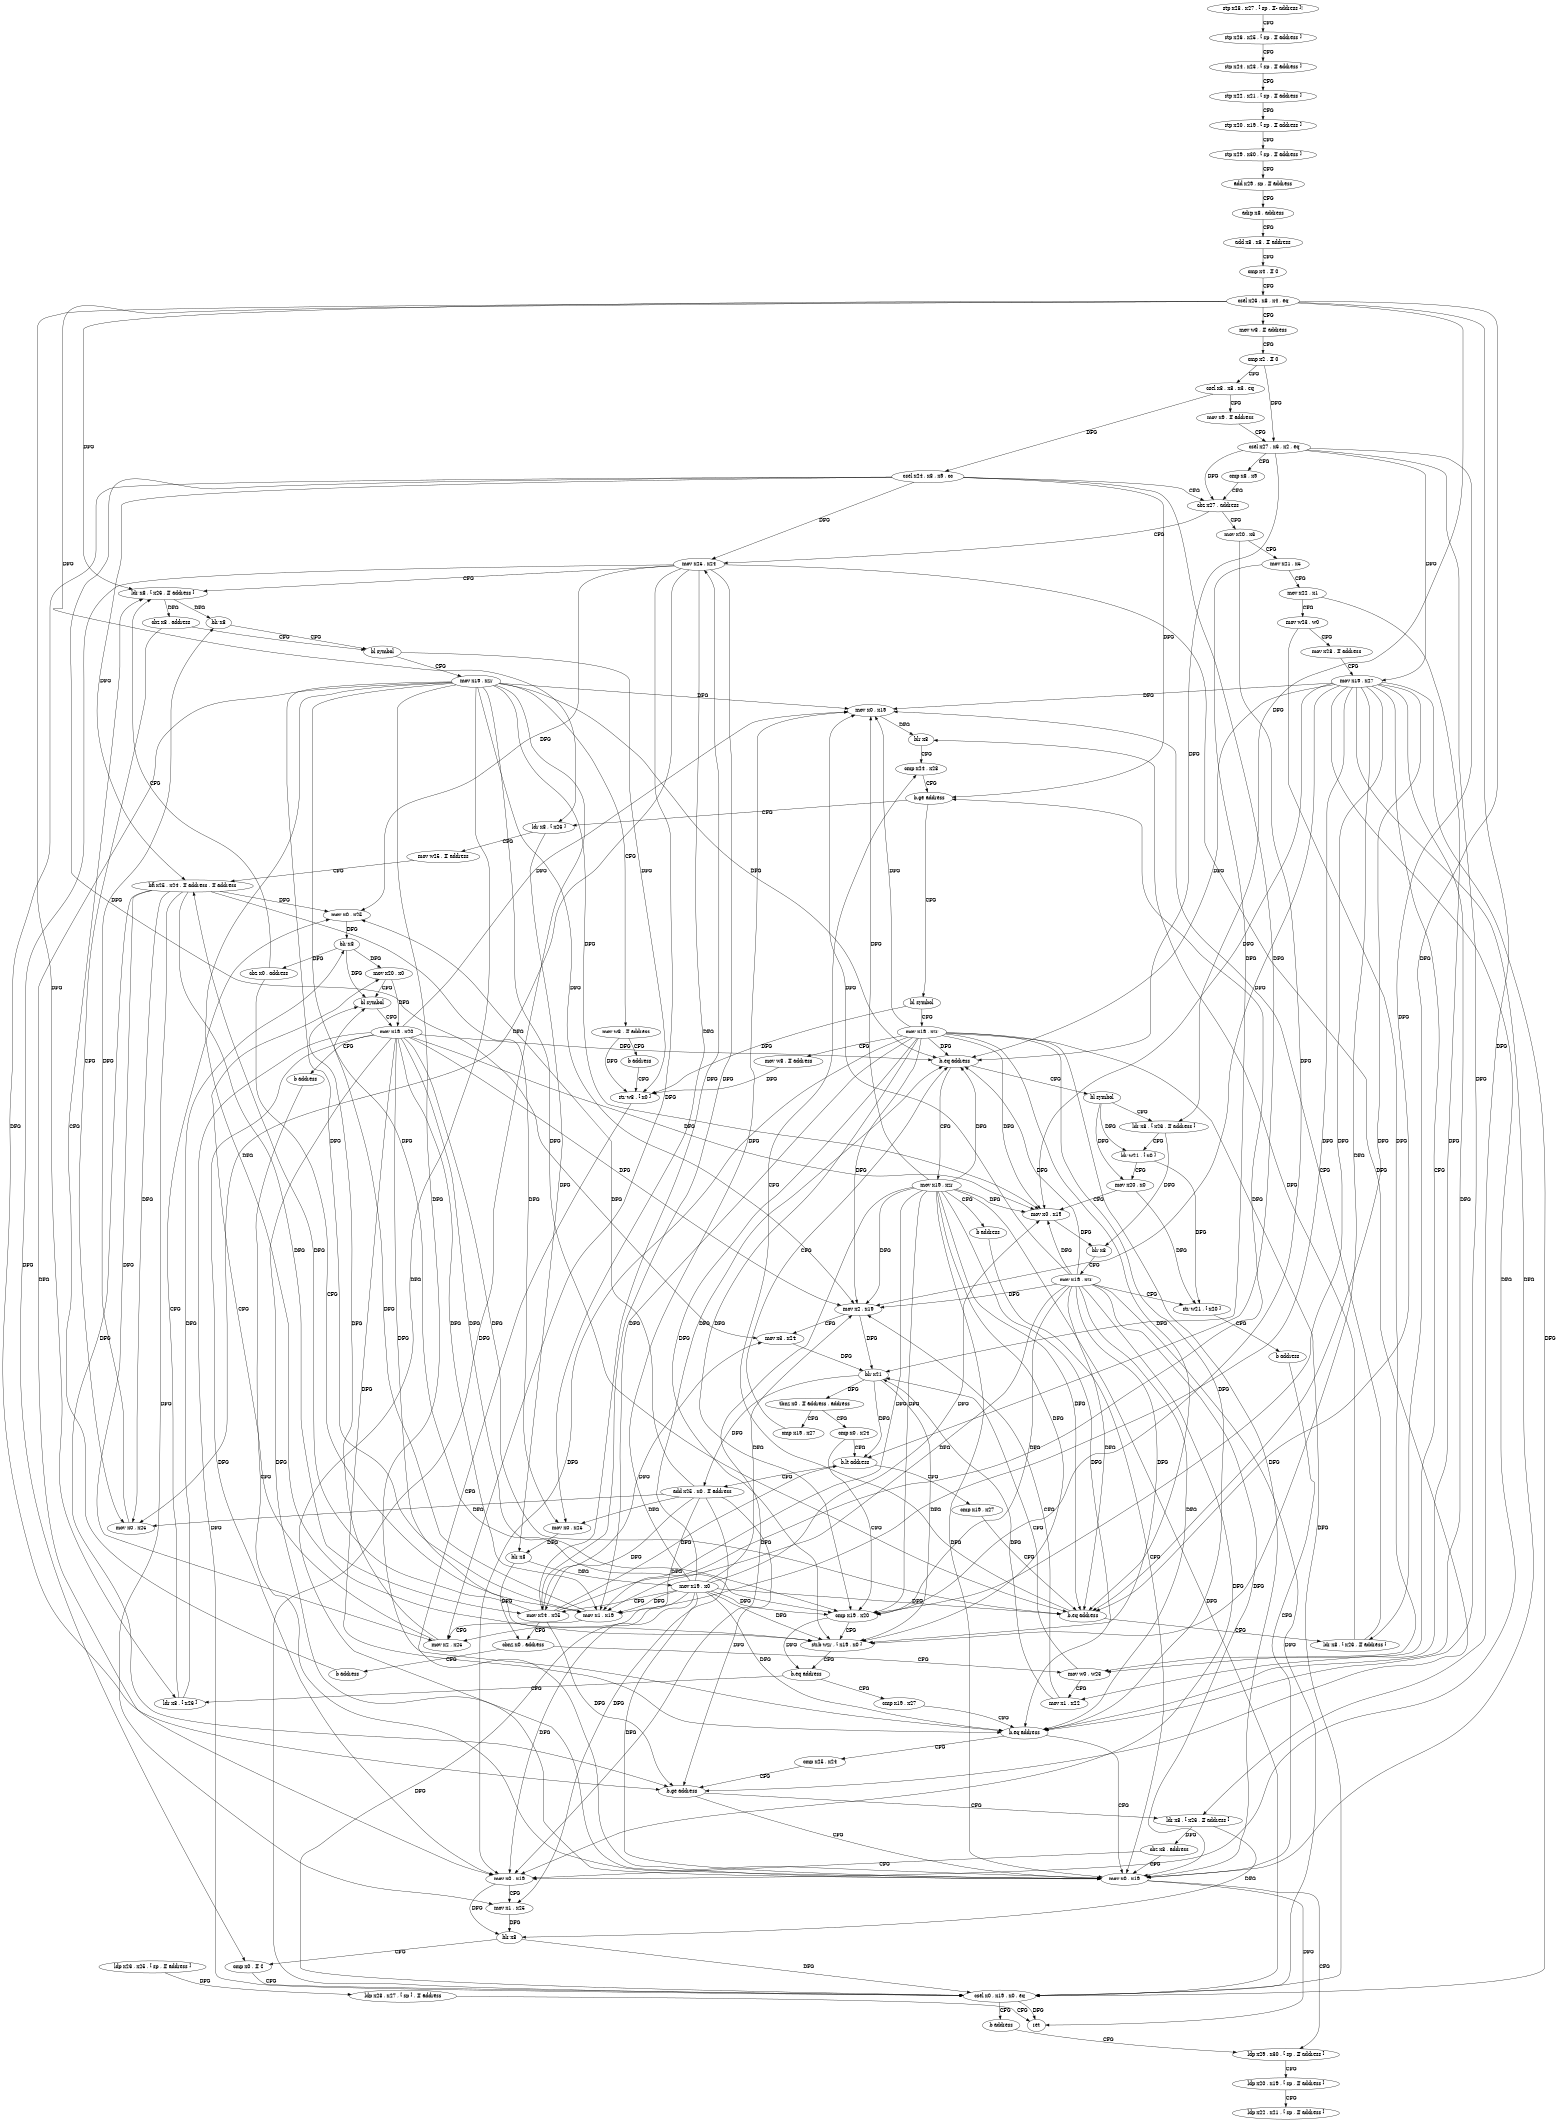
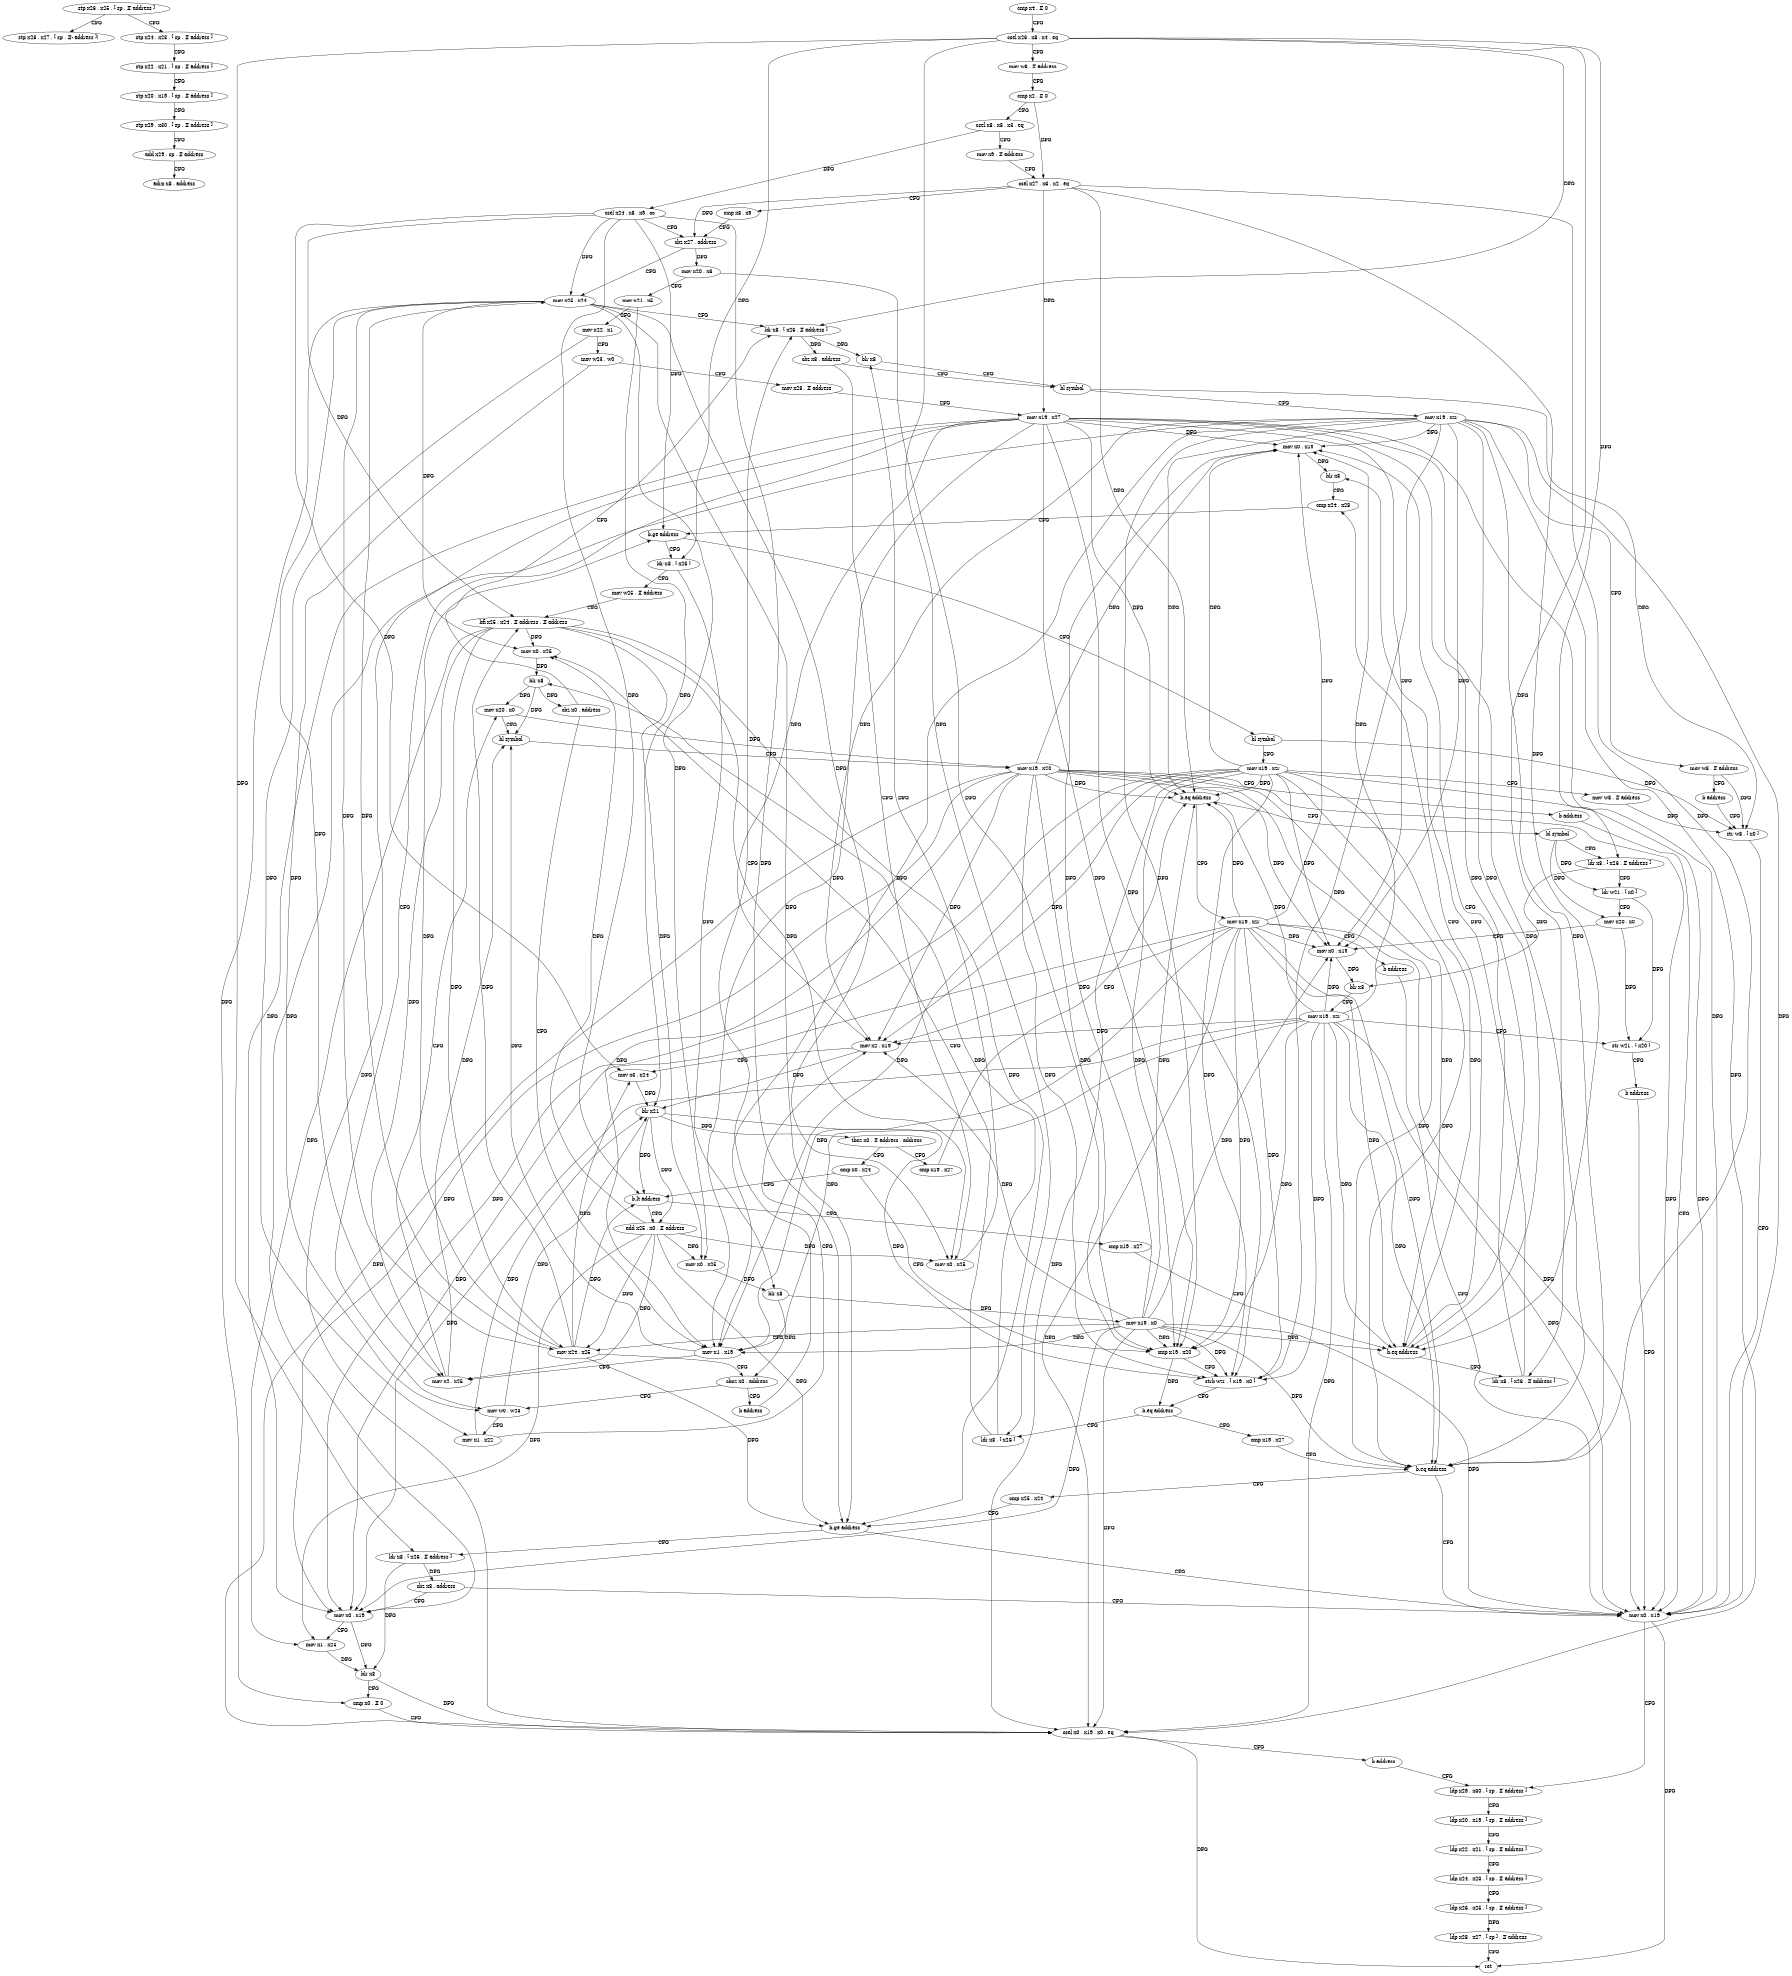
(1263, 22) -> (89, 23)
(1263, 243) -> none
(1236, 520) -> (702, 257)
(1038, 1528) -> (543, 1265)
none -> (1488, 1879)
